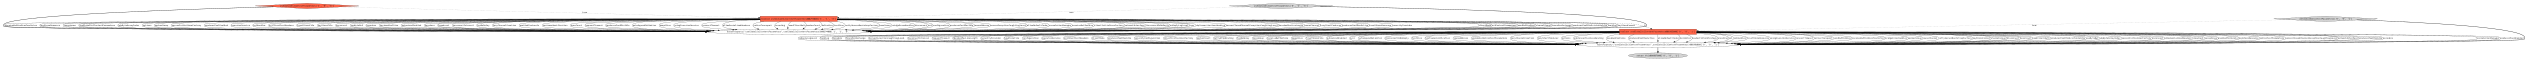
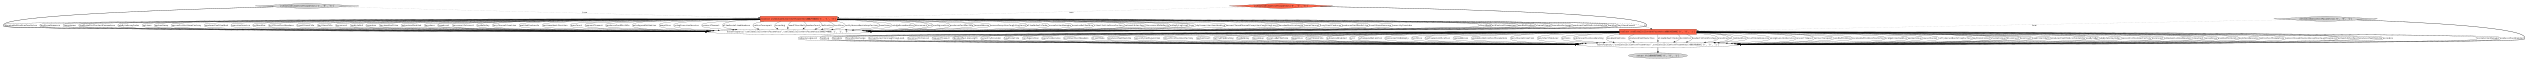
(307, 6) -> (307, 6)
(1281, 6) -> (1281, 6)
